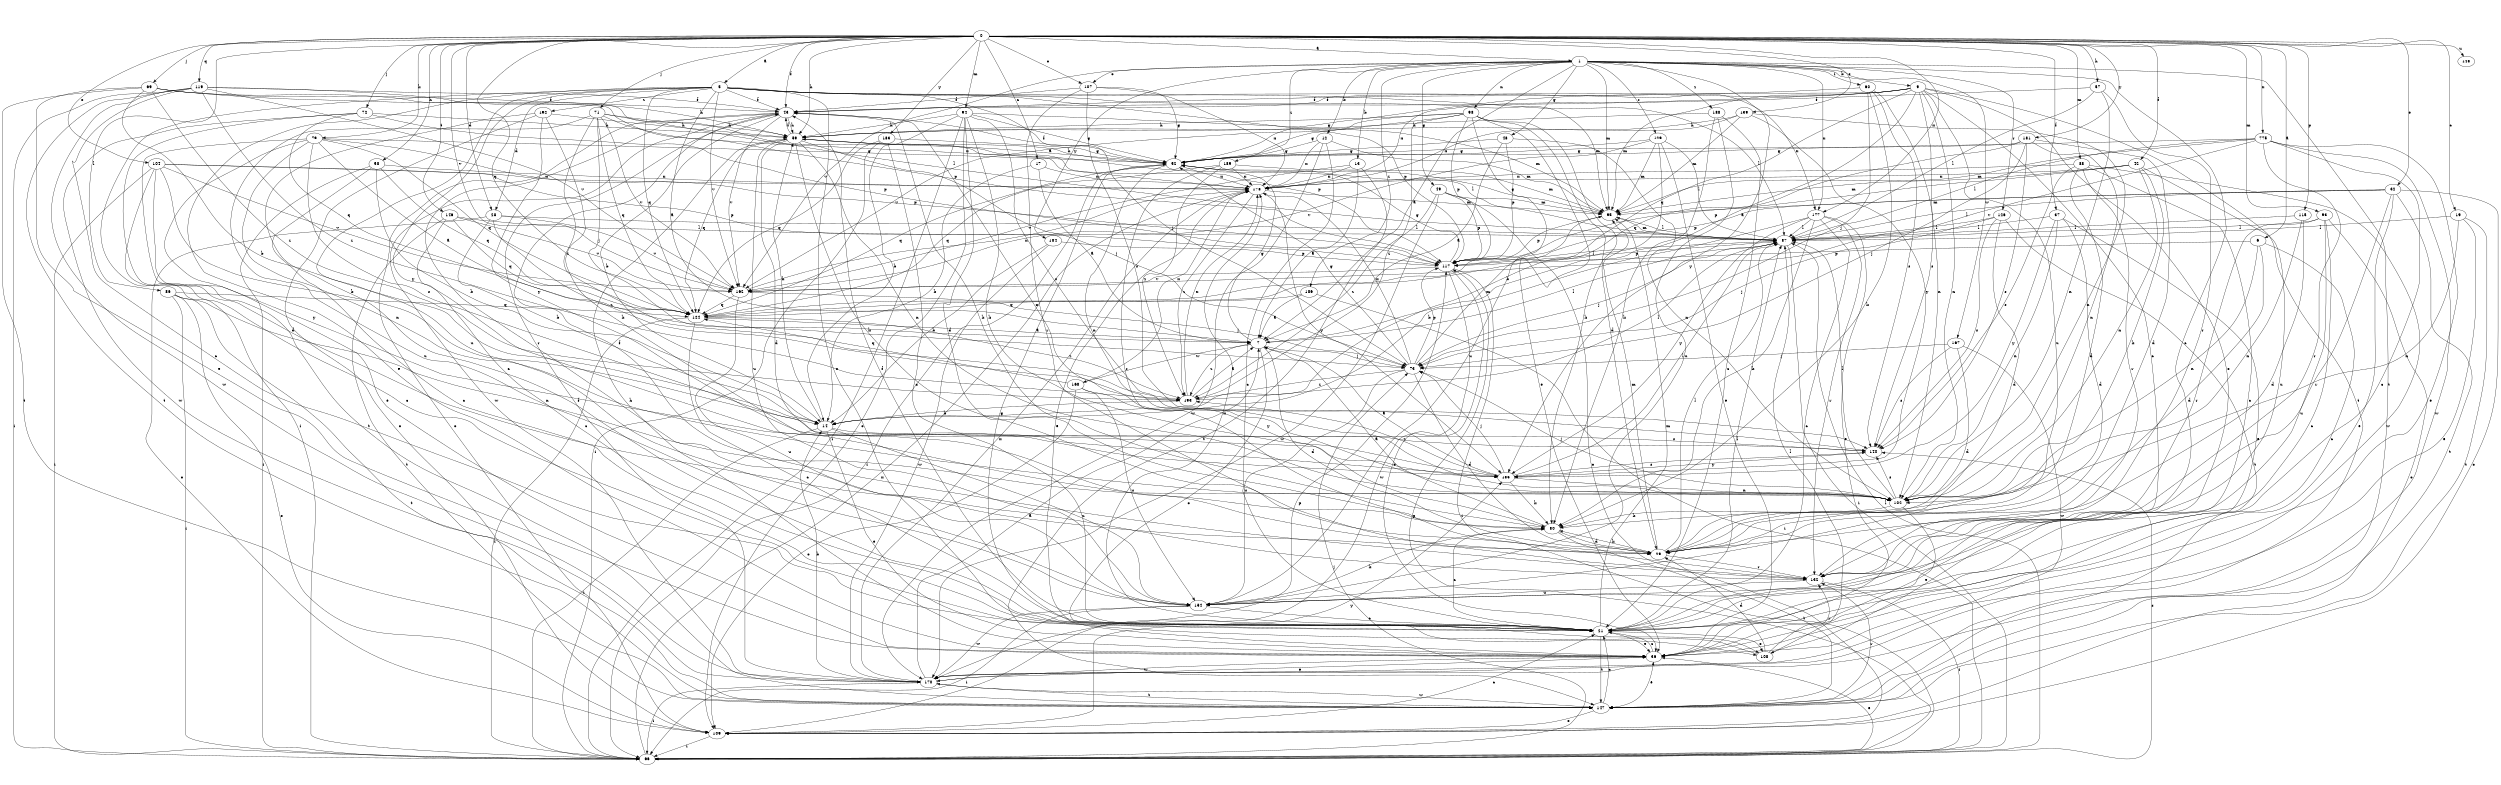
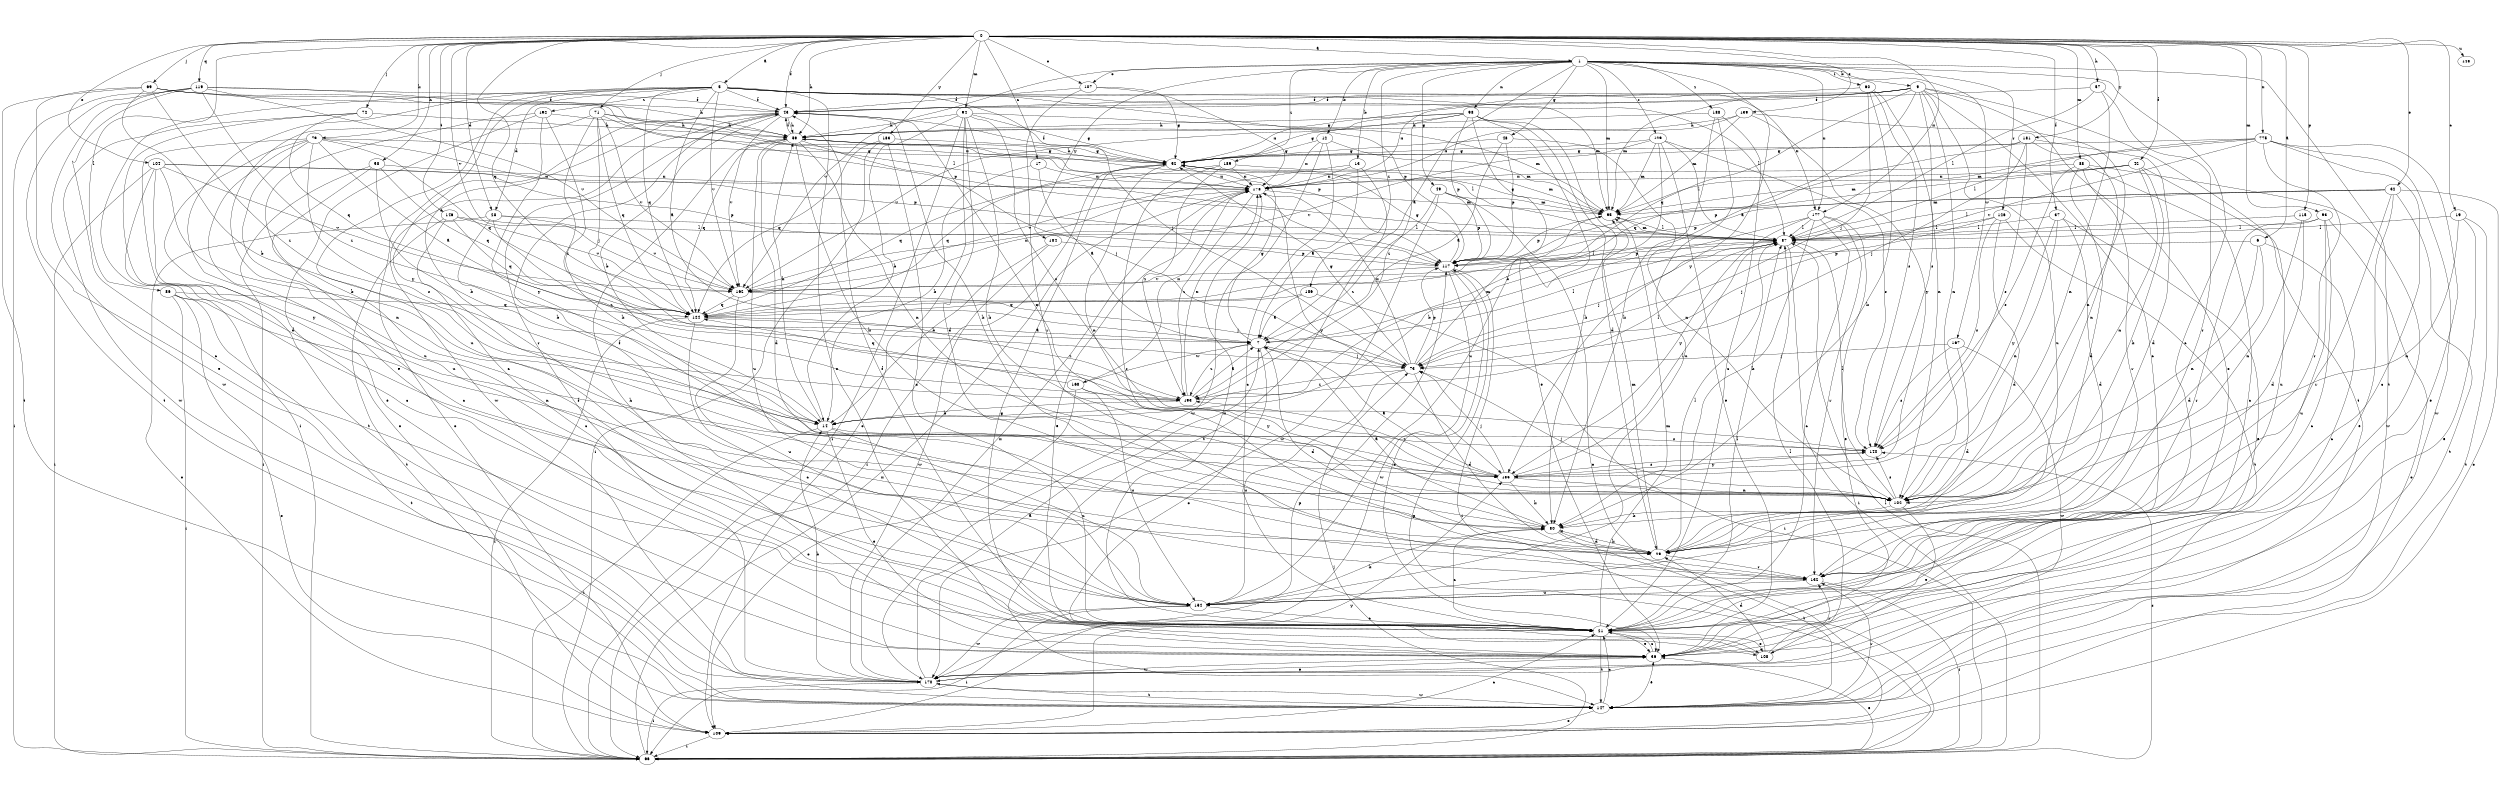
(1050, 151) -> (1050, 151)
(876, 193) -> none
(1456, 412) -> (1871, 217)
none -> (576, 435)
